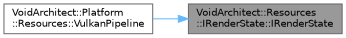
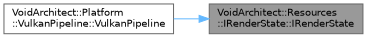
(78, 19) -> (89, 19)
